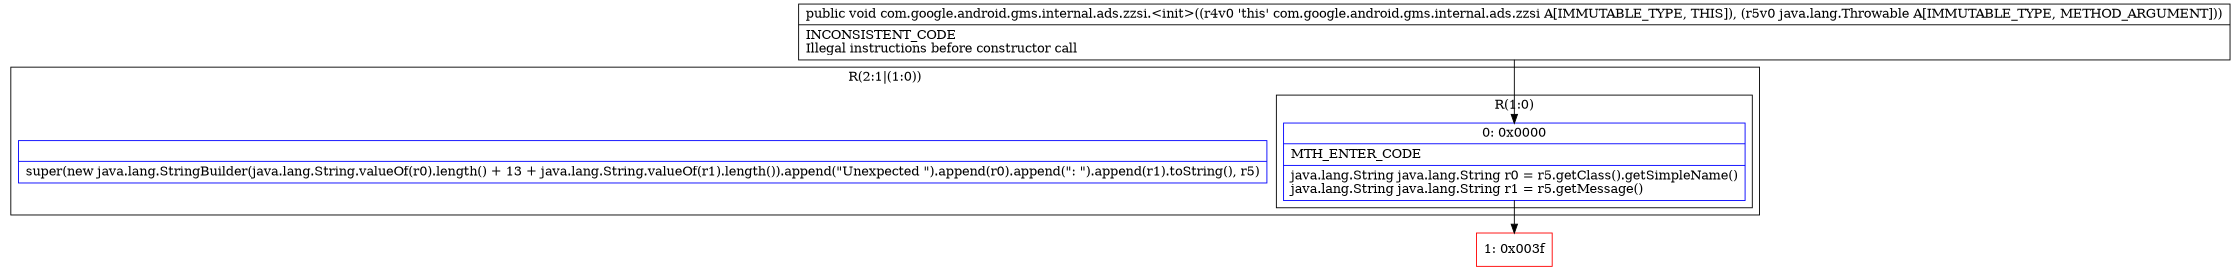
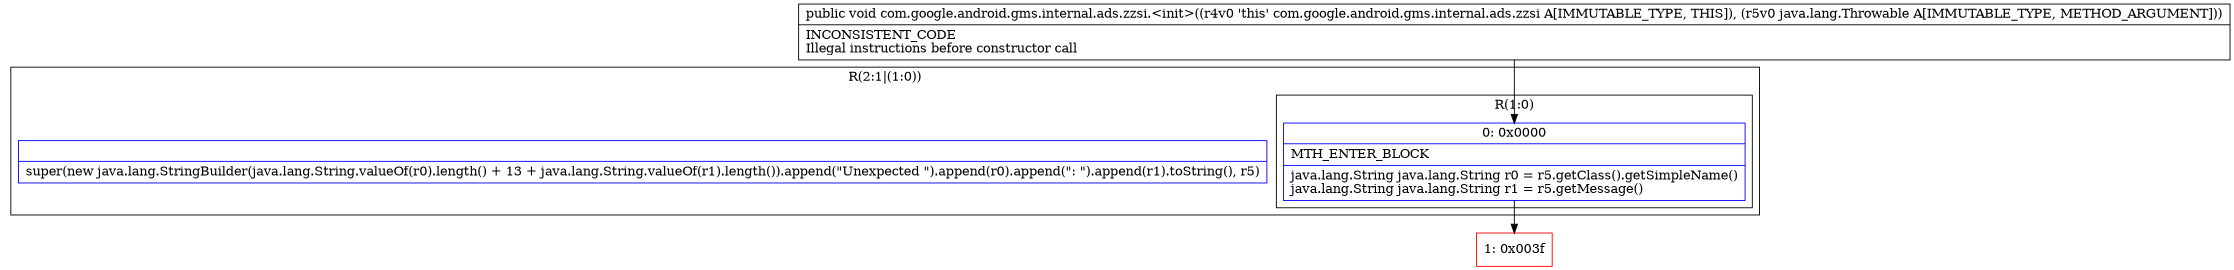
(1356, 154) -> (1360, 154)
